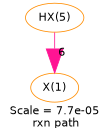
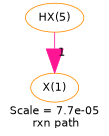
(60, 53) -> (60, 53)
